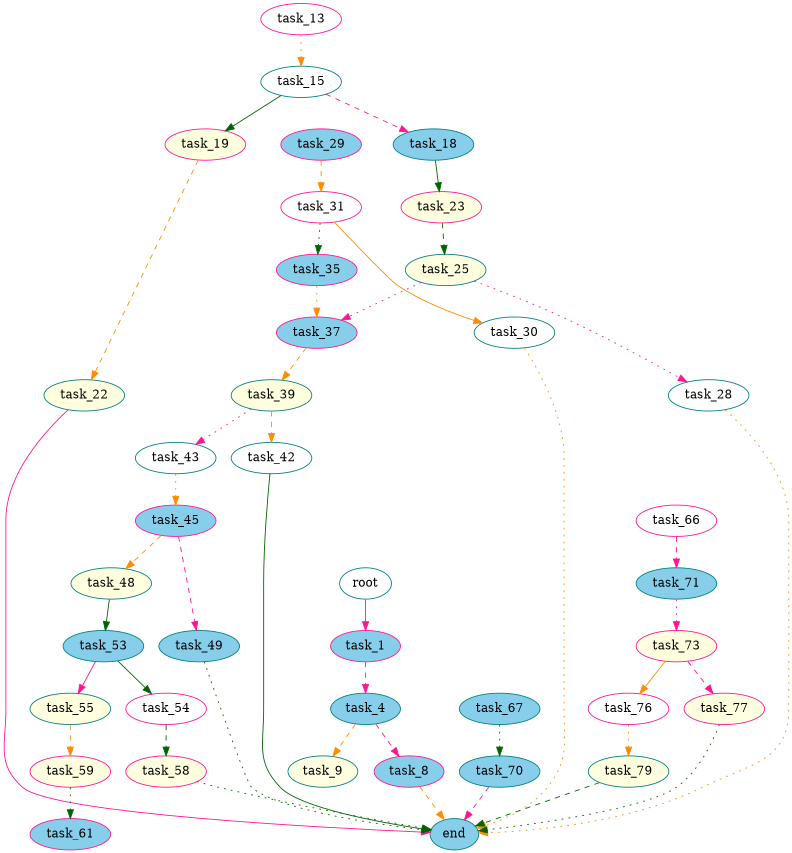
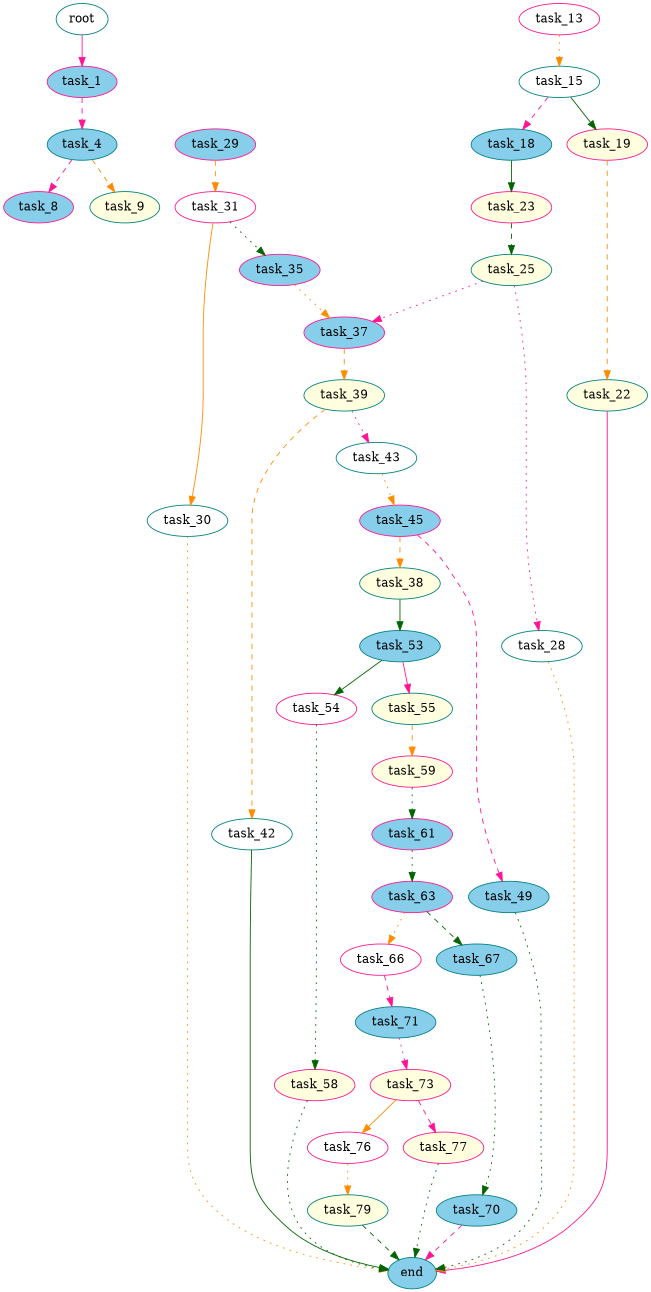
(111, 583) -> (400, 583)
(166, 736) -> (316, 893)
(429, 800) -> none
none -> (412, 897)
